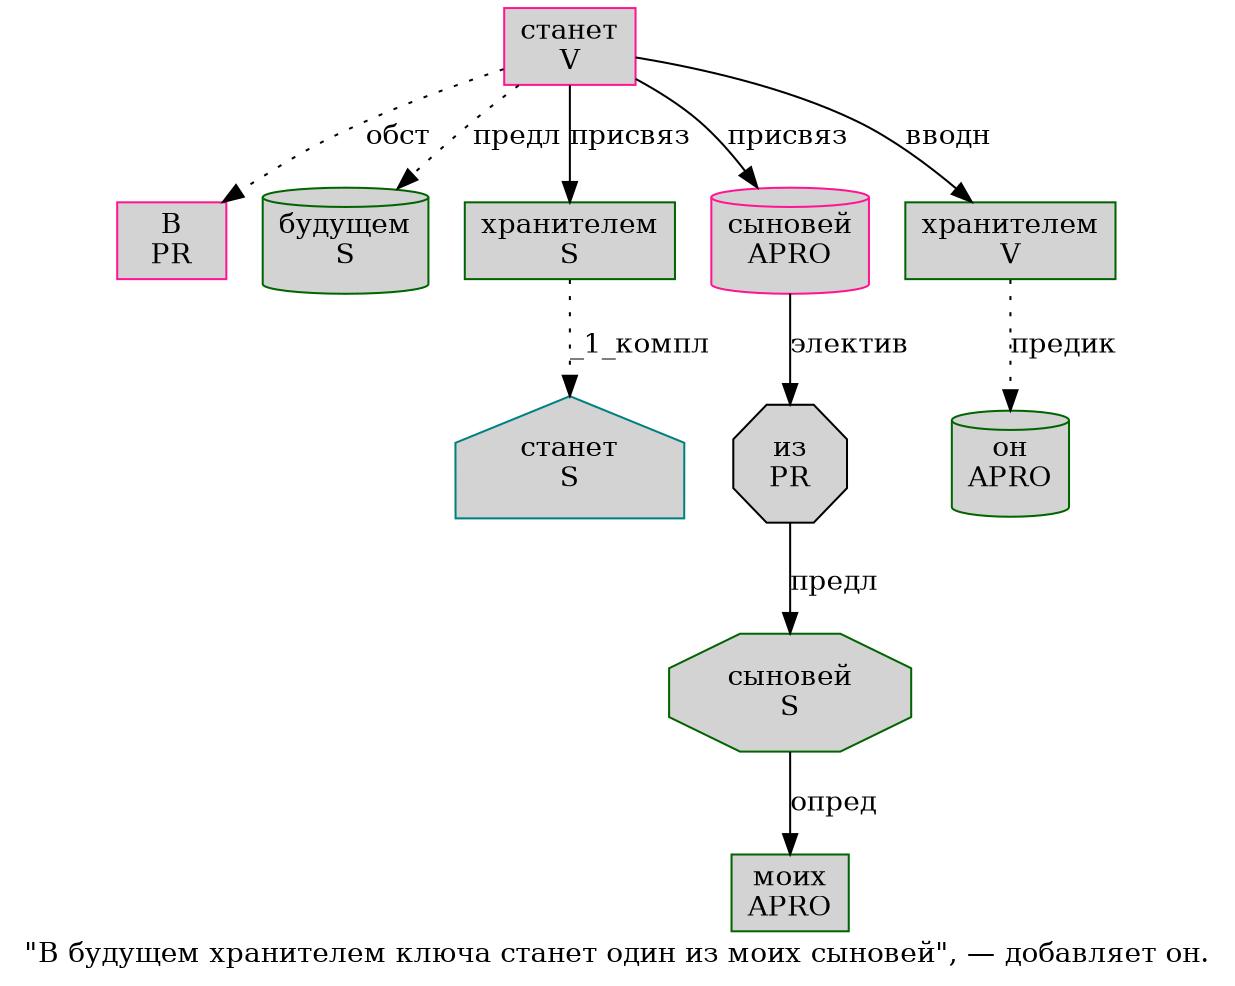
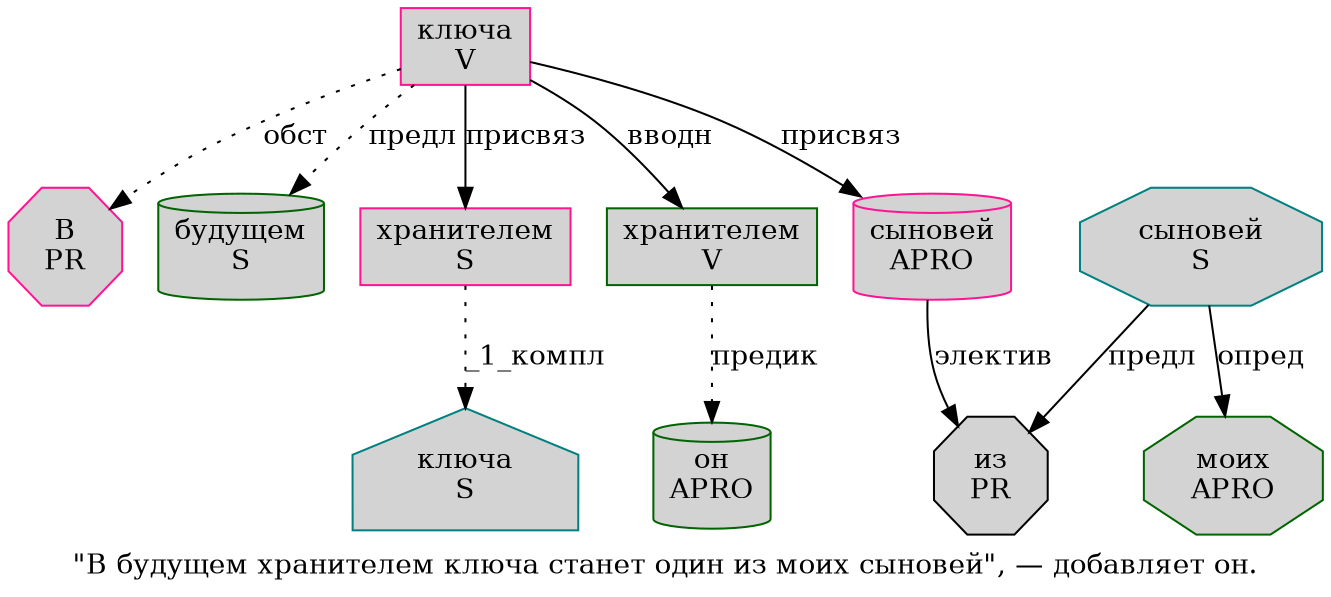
(570, 46) -> (465, 46)
(172, 241) -> (65, 247)
(570, 241) -> (465, 247)
(570, 464) -> (465, 476)
(790, 567) -> (1096, 361)
(790, 693) -> (1201, 247)
(790, 893) -> (1233, 476)
